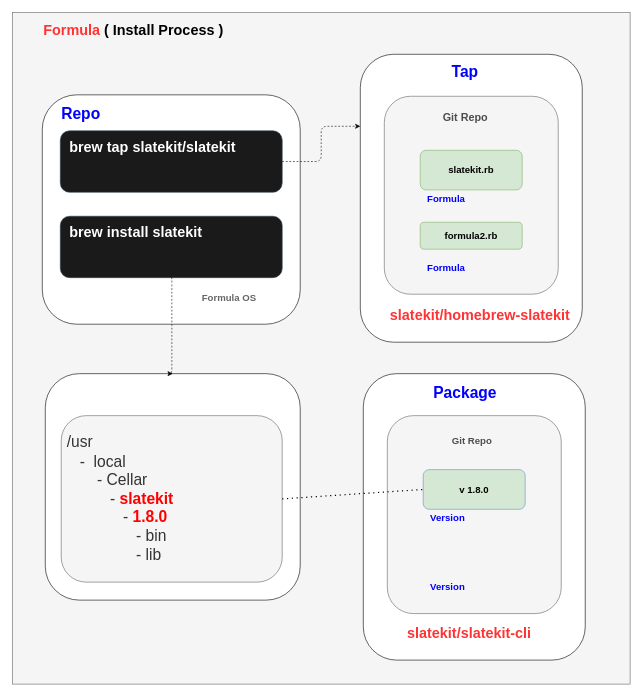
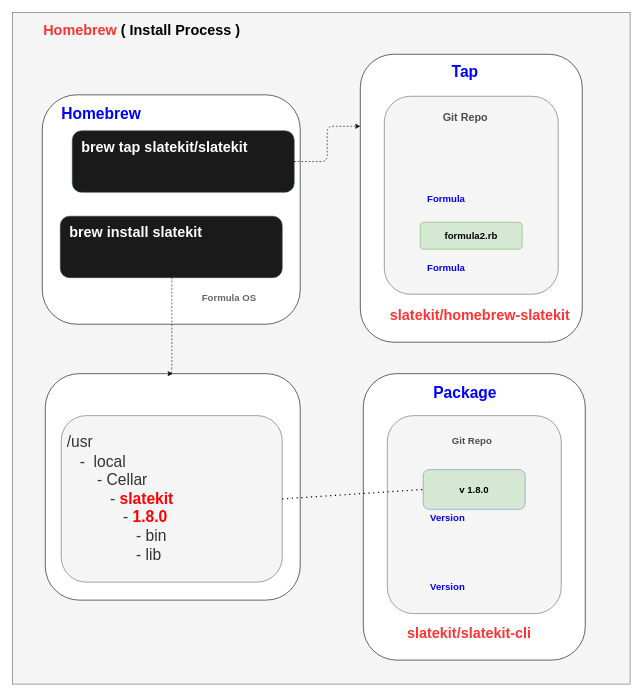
(92, 30) -> (95, 30)
(70, 114) -> (78, 114)
(171, 162) -> (183, 162)
(471, 170) -> none
